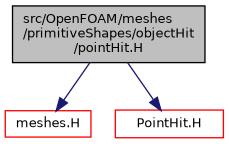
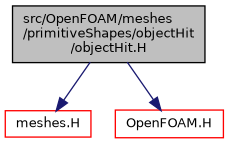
(109, 34) -> (109, 34)
(169, 124) -> (169, 124)
